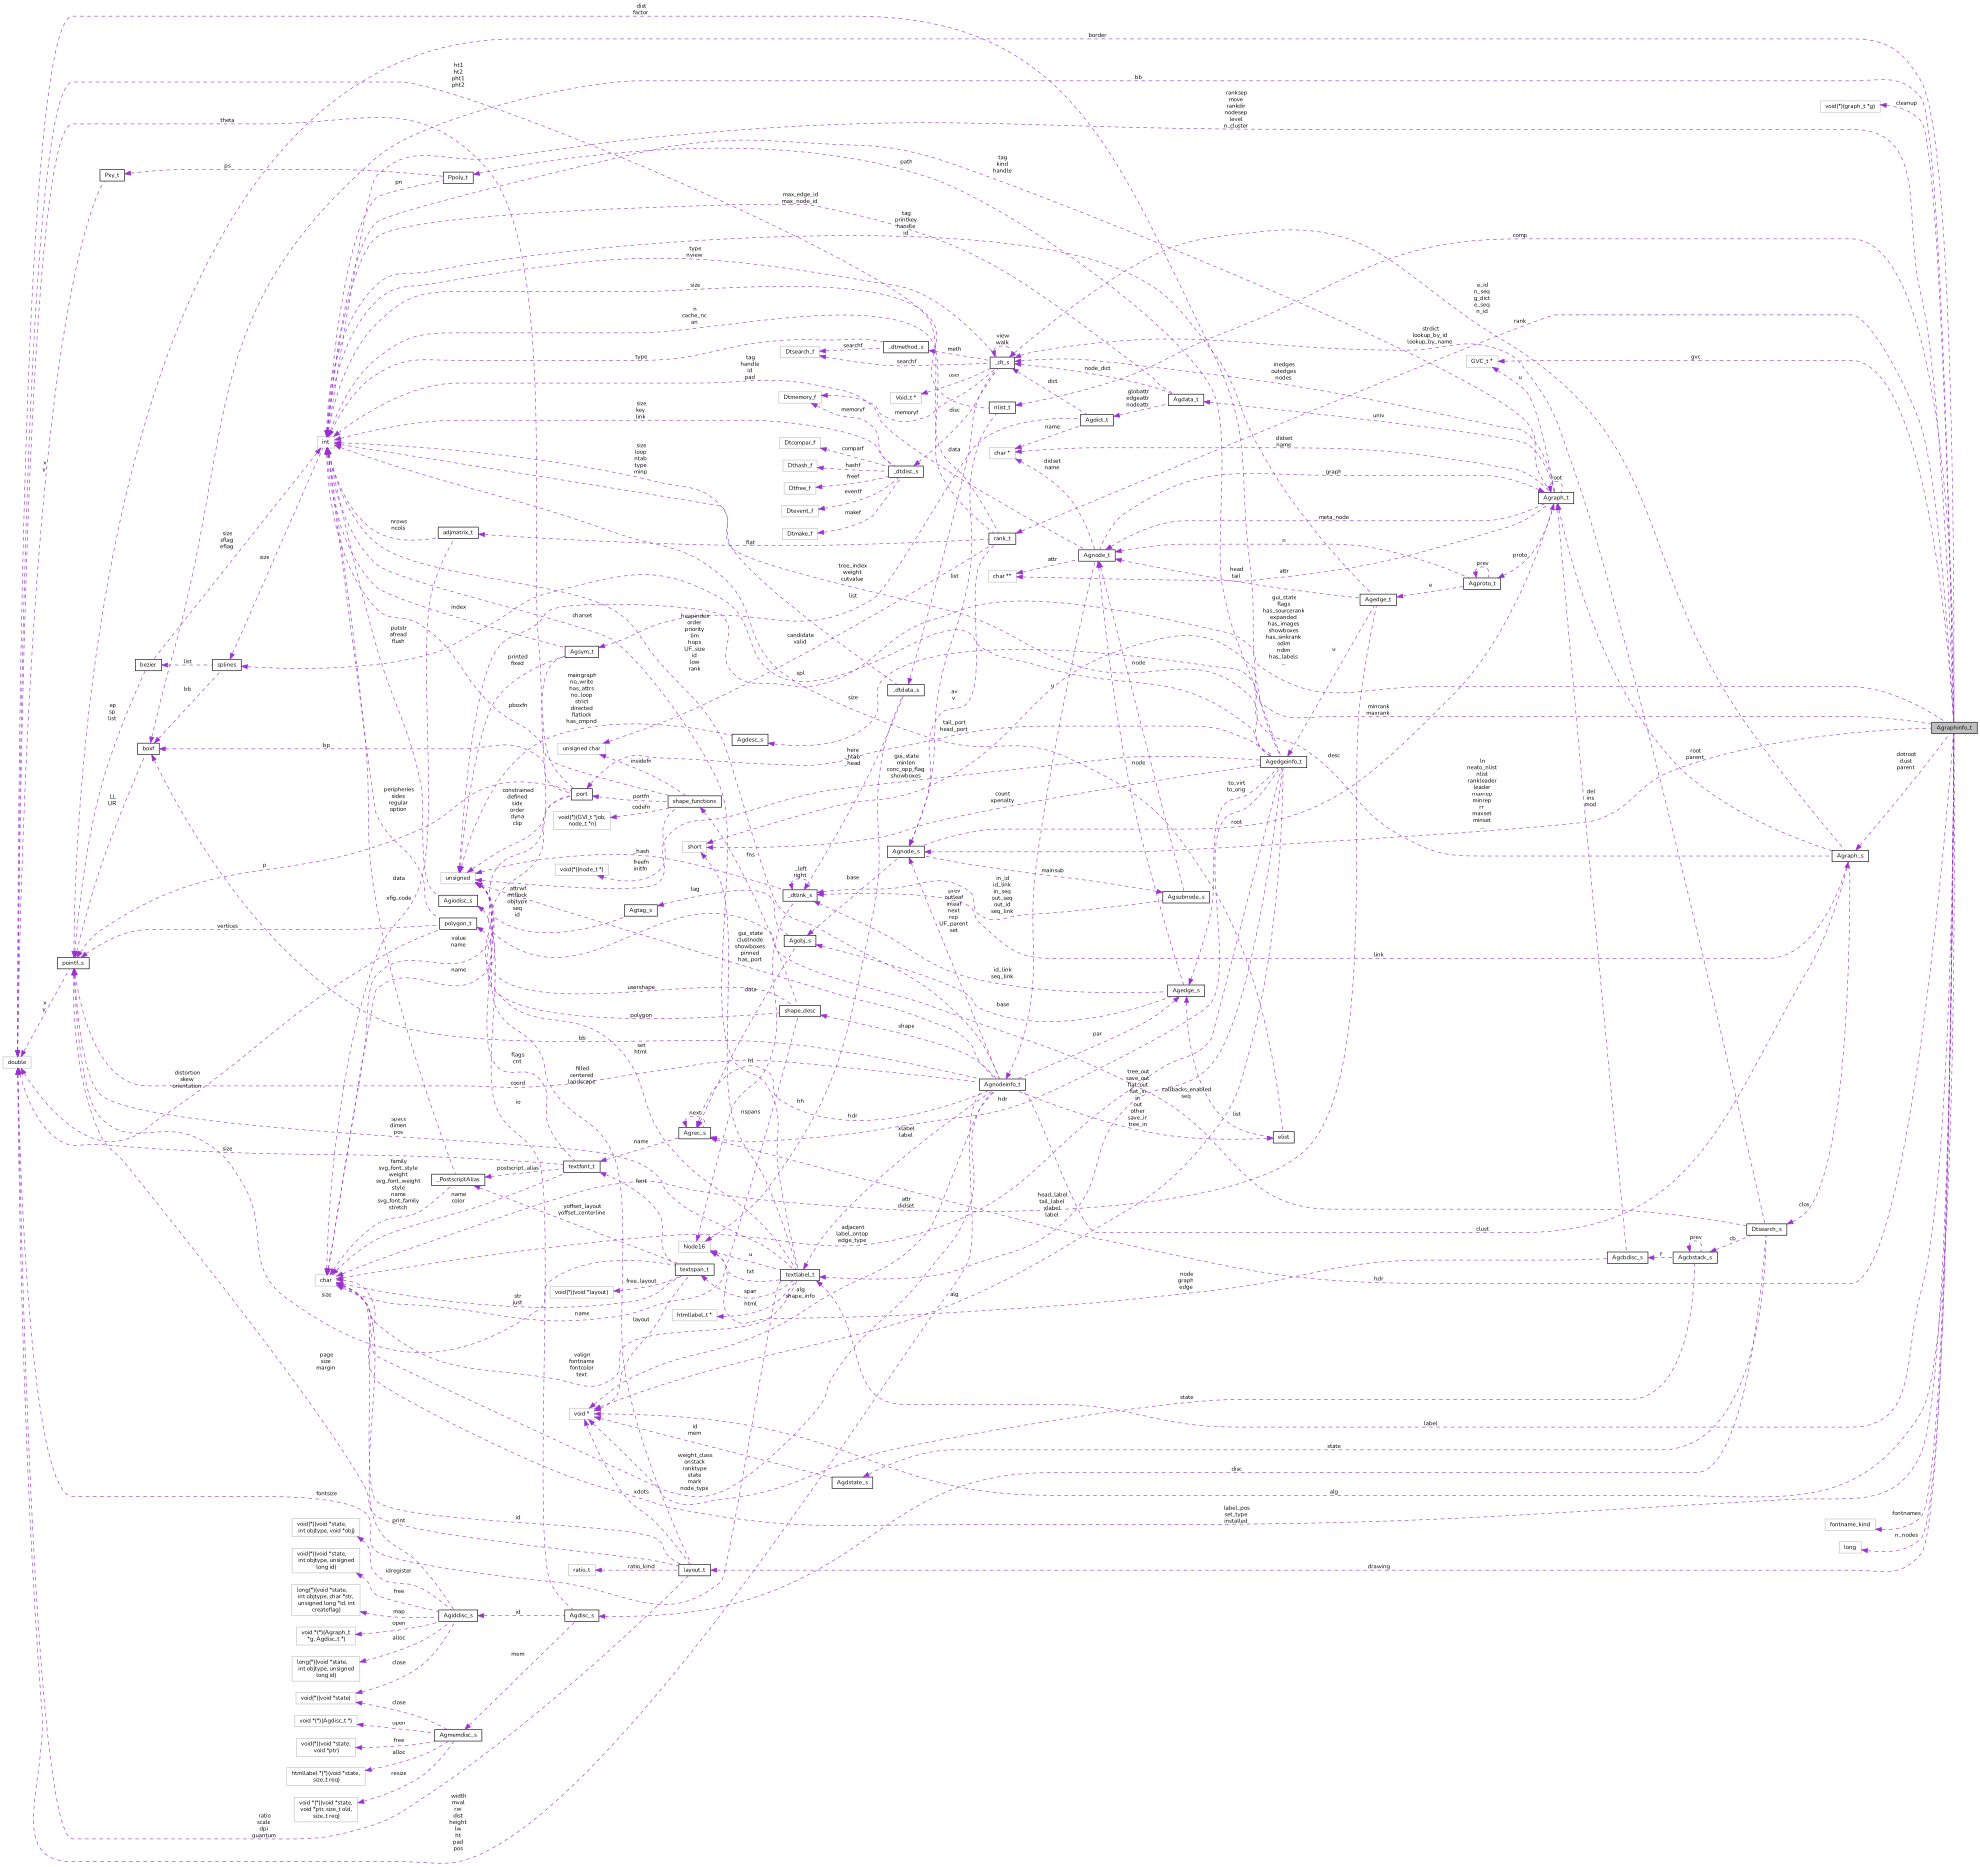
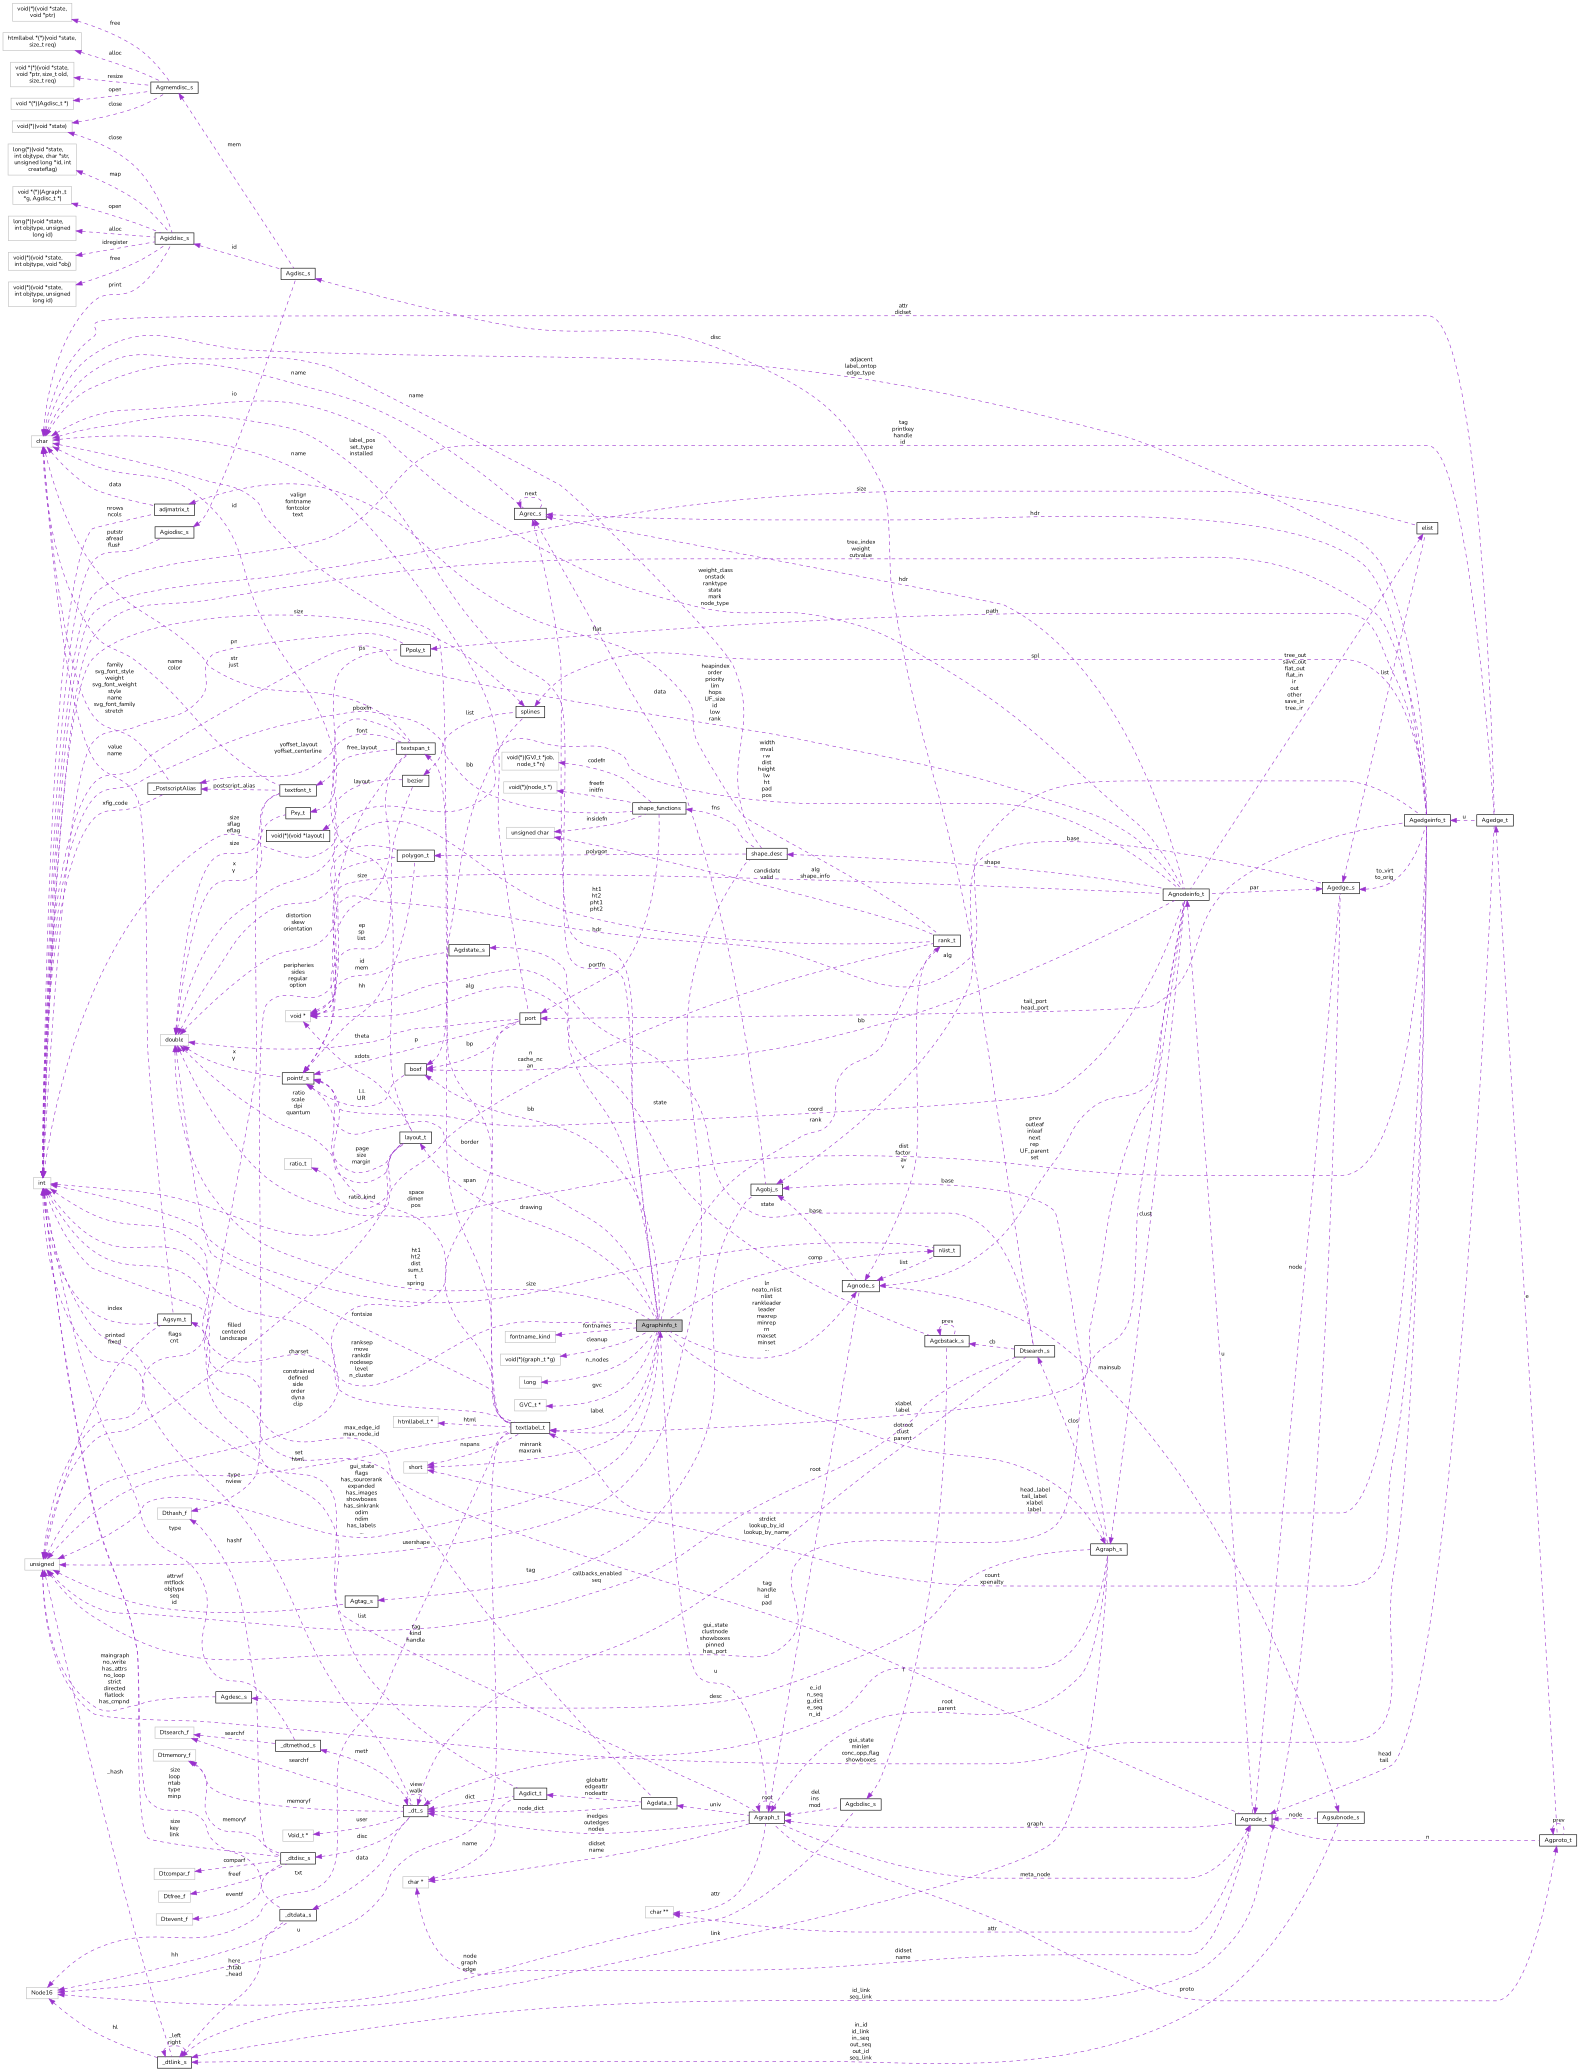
(1539, 423) -> (680, 1591)
(800, 534) -> none
(373, 793) -> (260, 1151)
(227, 926) -> (362, 986)
(642, 1149) -> (292, 383)
none -> (1062, 1244)
none -> (347, 1274)
(582, 1292) -> (298, 836)
